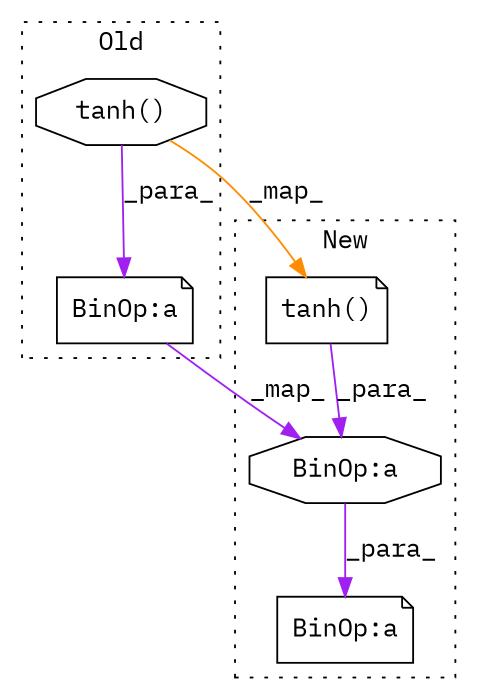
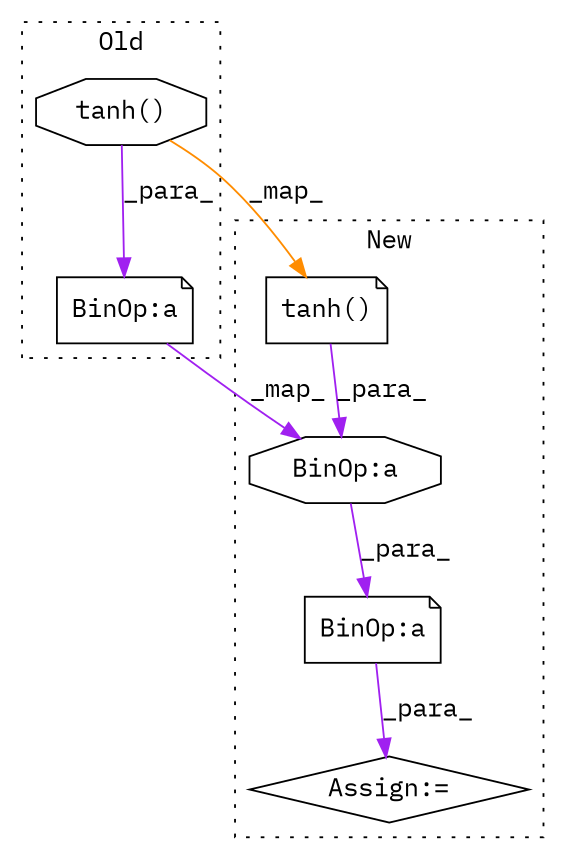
none -> (389, 790)
